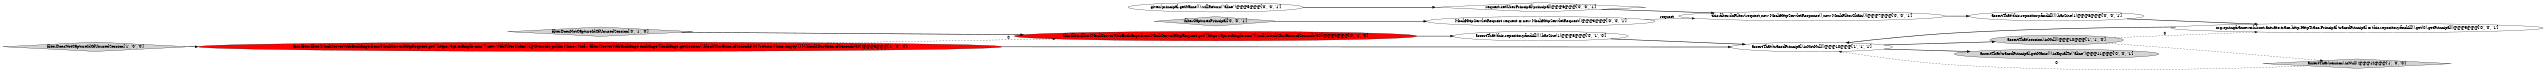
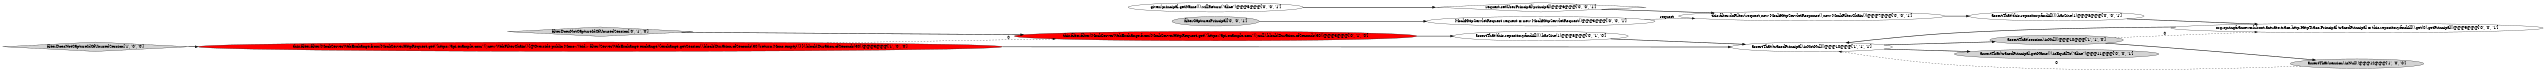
(1216, 21) -> (1216, 21)
(2213, 51) -> (2209, 51)
(2357, 64) -> (2357, 64)
